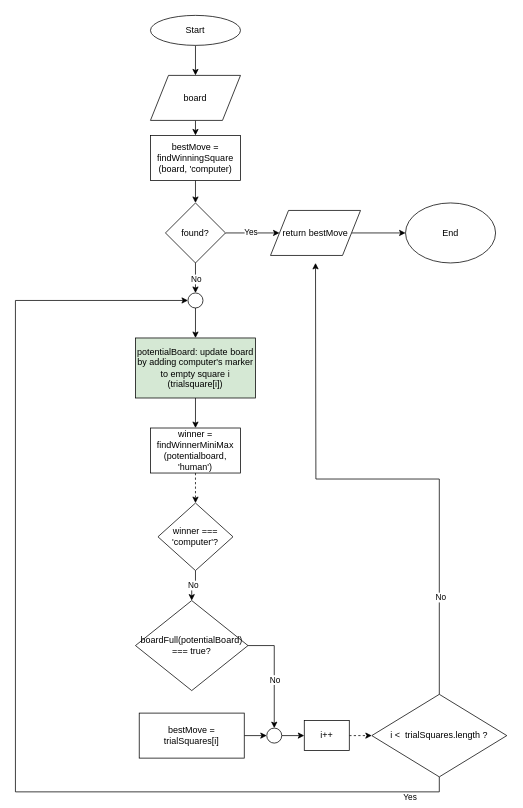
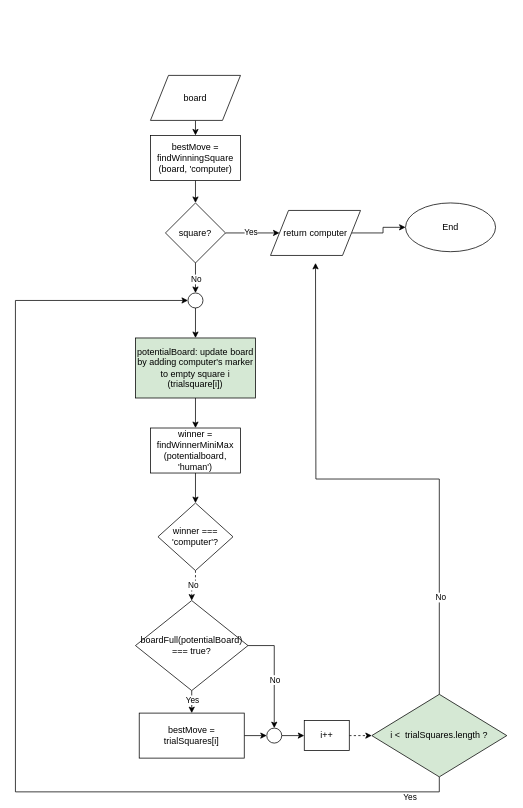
(195, 30) -> none
(195, 57) -> none
(195, 233) -> (195, 233)
(315, 233) -> (315, 233)
(450, 233) -> (450, 227)
(195, 485) -> (195, 485)
(195, 576) -> (195, 576)
none -> (192, 704)
(439, 735) -> (439, 735)
